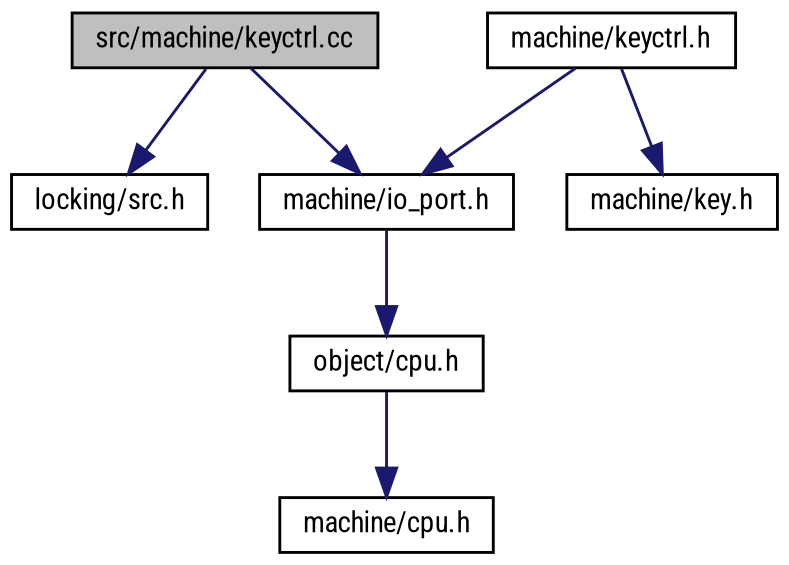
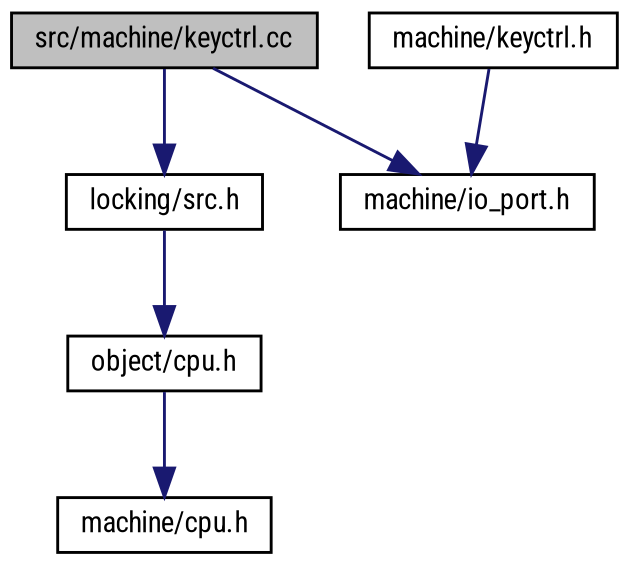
(672, 202) -> none
(387, 268) -> (164, 268)
